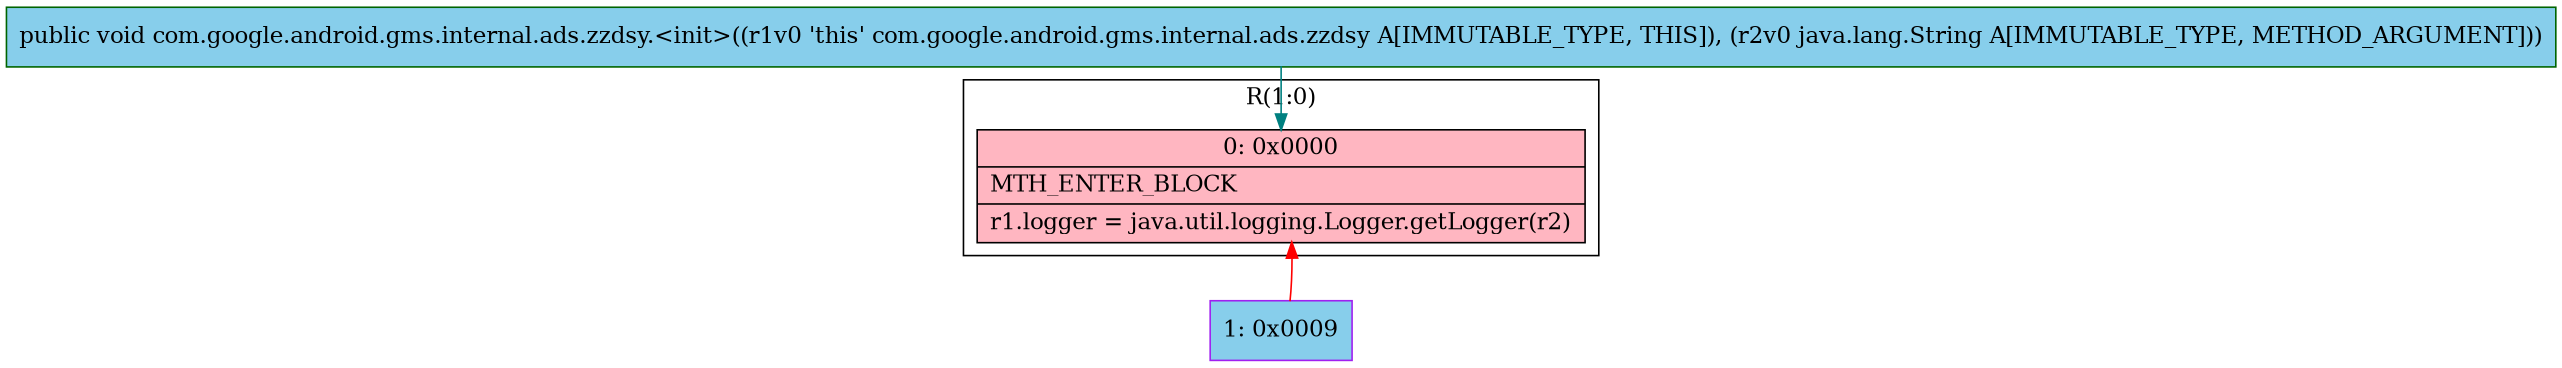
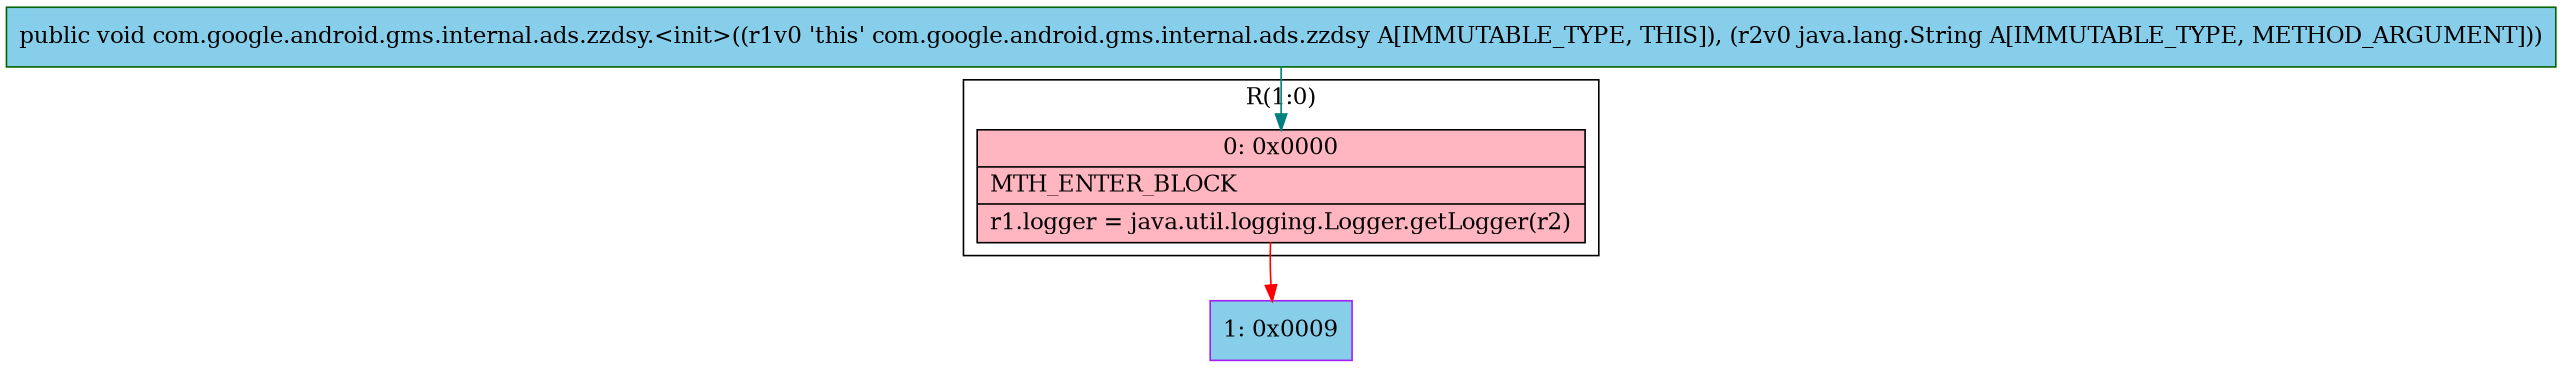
(1292, 280) -> (1270, 266)
